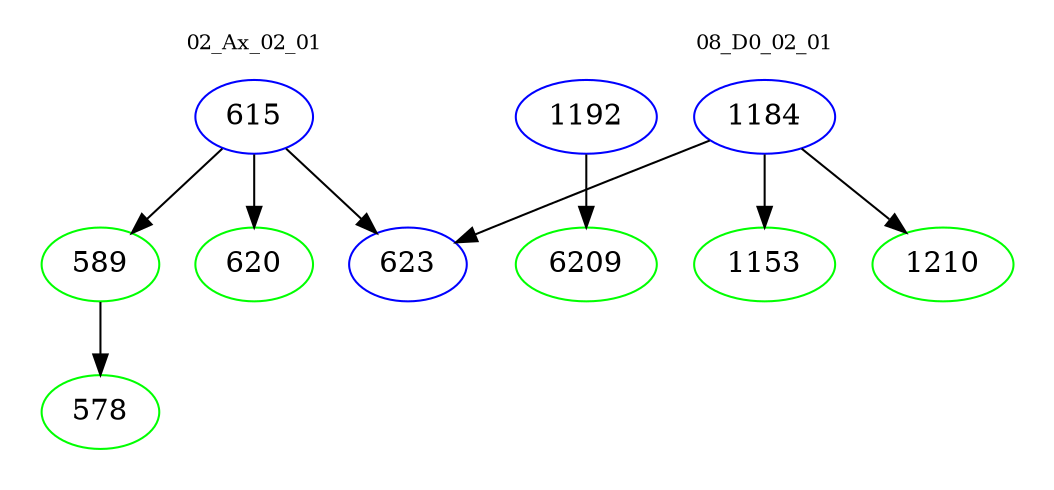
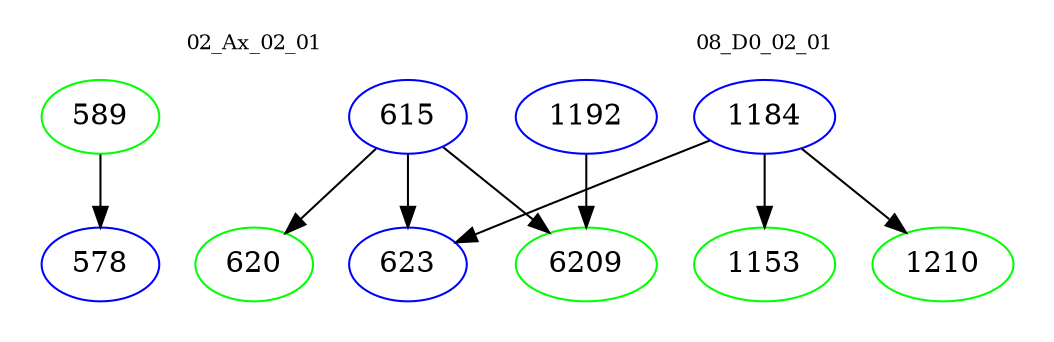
(185, 184) -> (470, 169)
(100, 412) -> (100, 264)
